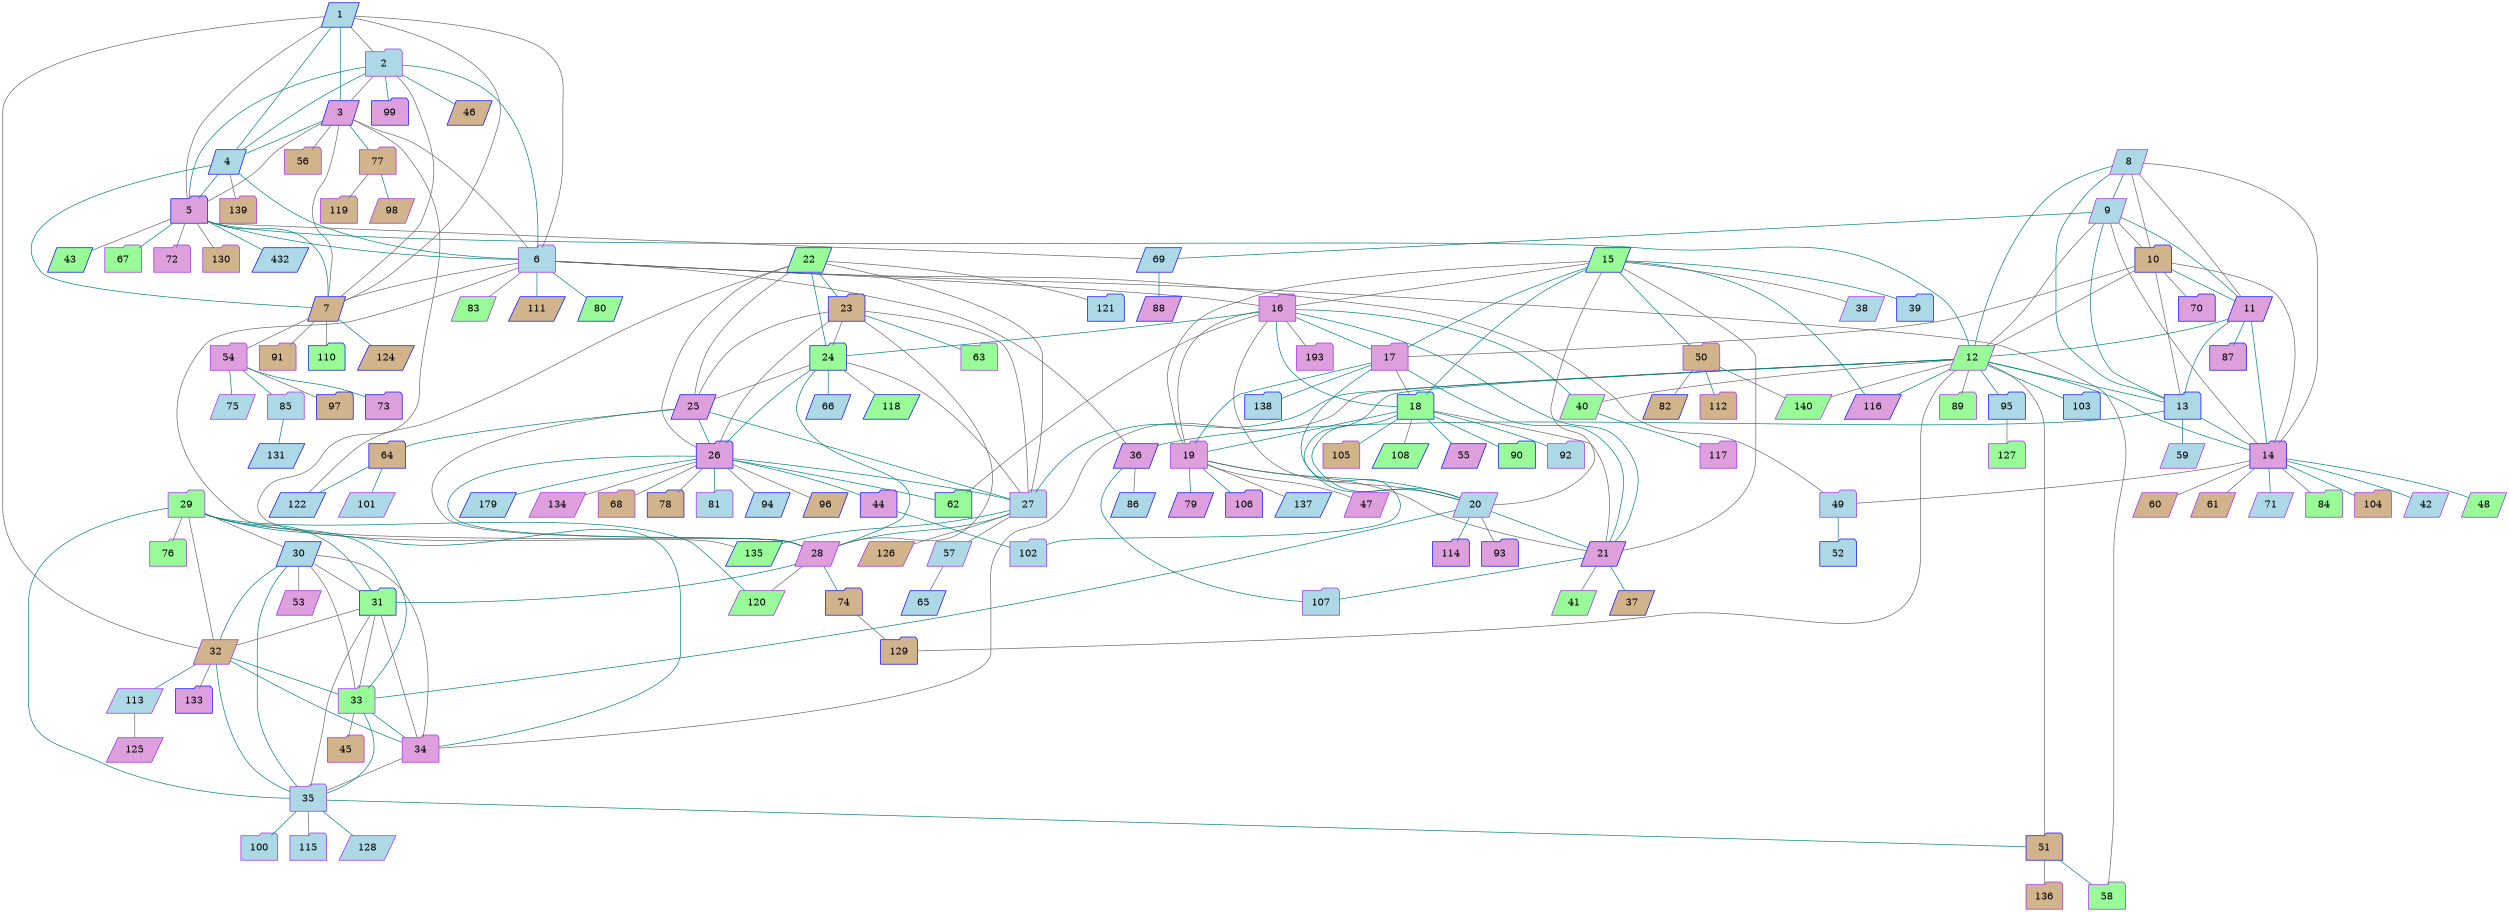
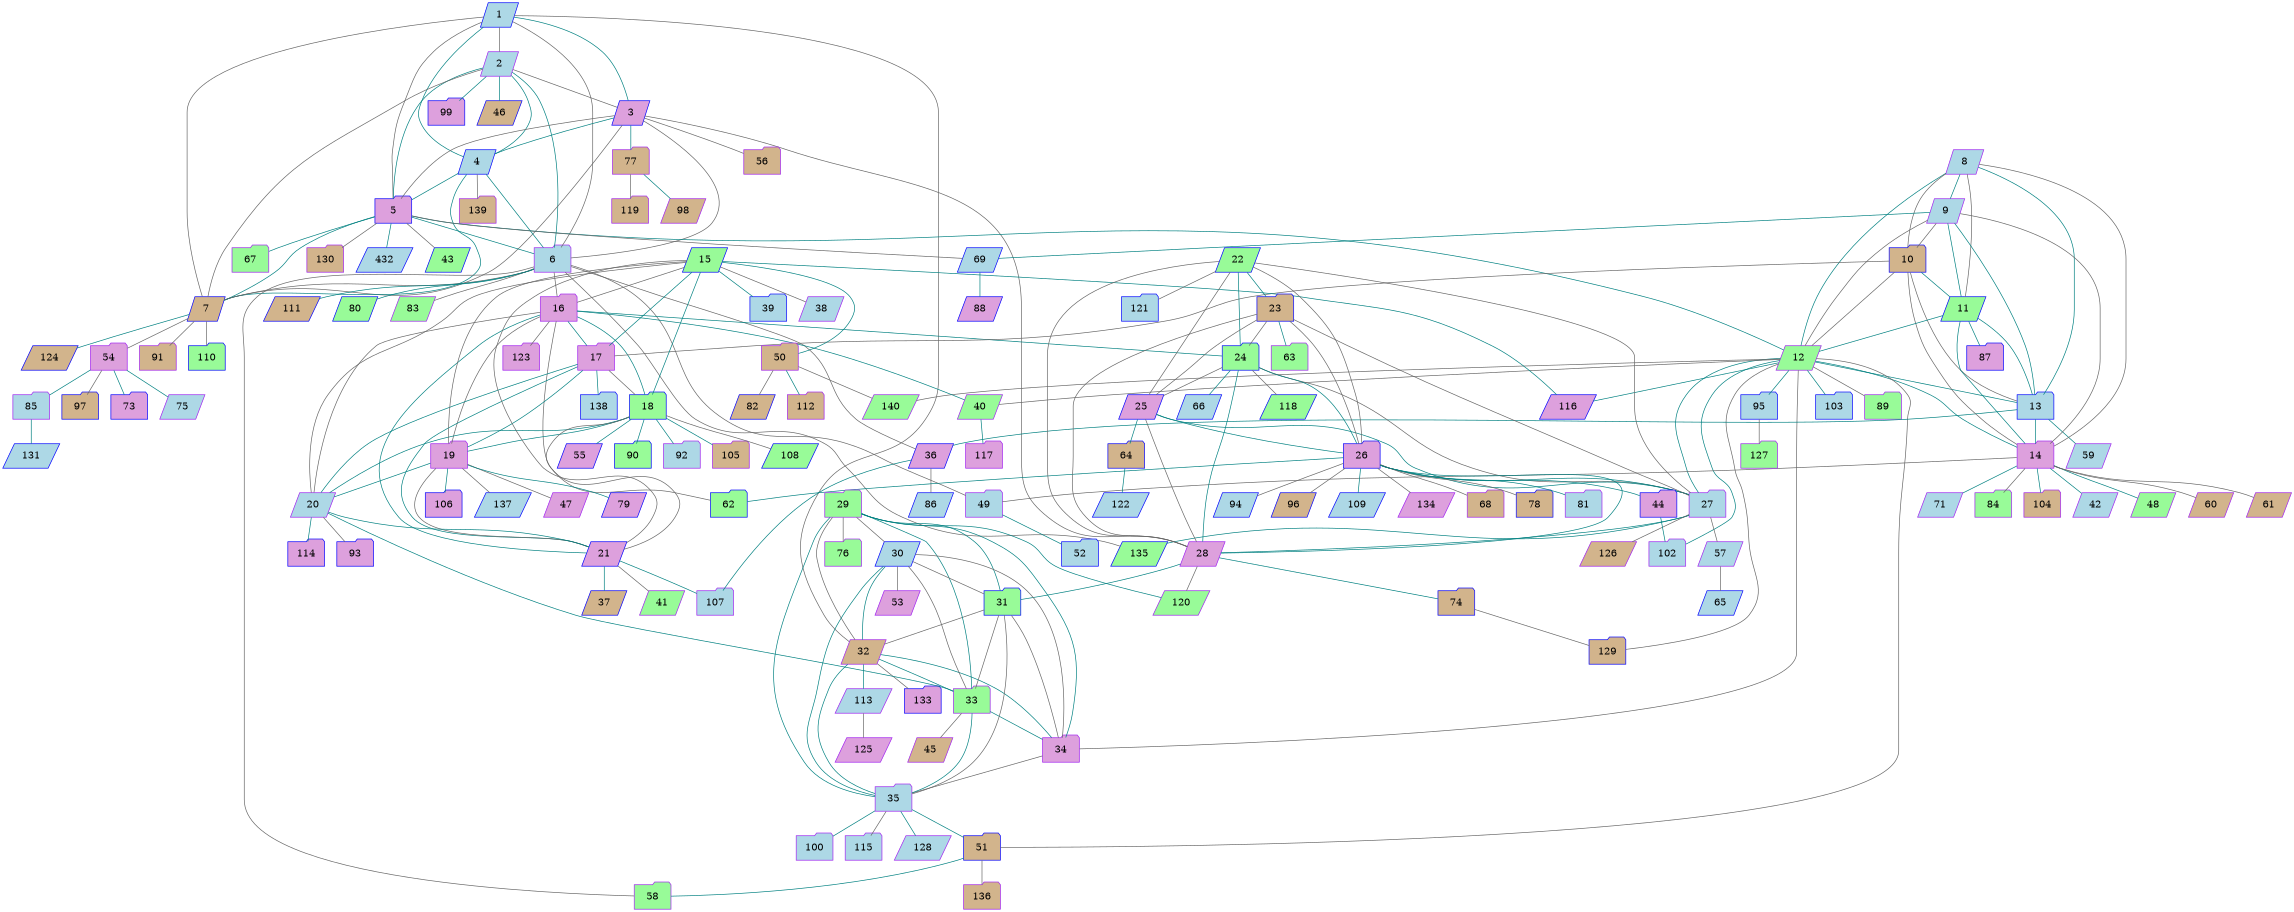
(384, 64) -> (499, 64)
(172, 260) -> none
(2197, 309) -> none
(2250, 309) -> (1963, 309)
(1315, 358) -> (521, 358)
(543, 371) -> (1047, 395)
(2268, 456) -> (2035, 456)
(367, 505) -> none
(488, 505) -> (1357, 505)
(346, 750) -> (930, 750)
